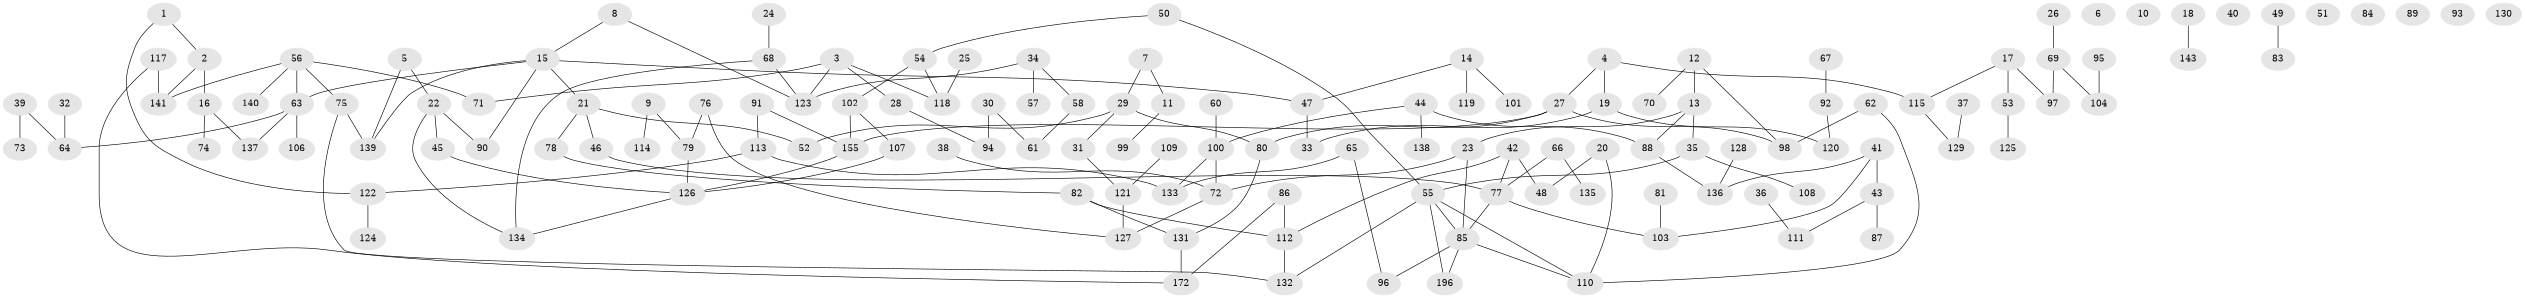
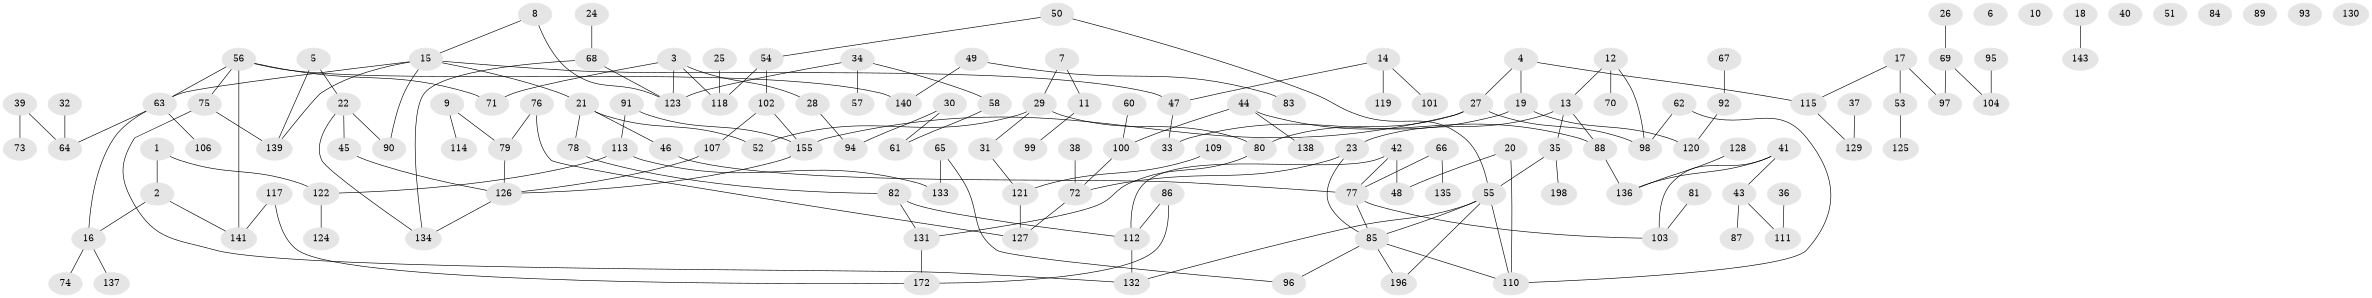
none -> (933, 84)
(274, 127) -> (102, 161)
(1193, 171) -> none
(1807, 194) -> (1559, 194)
